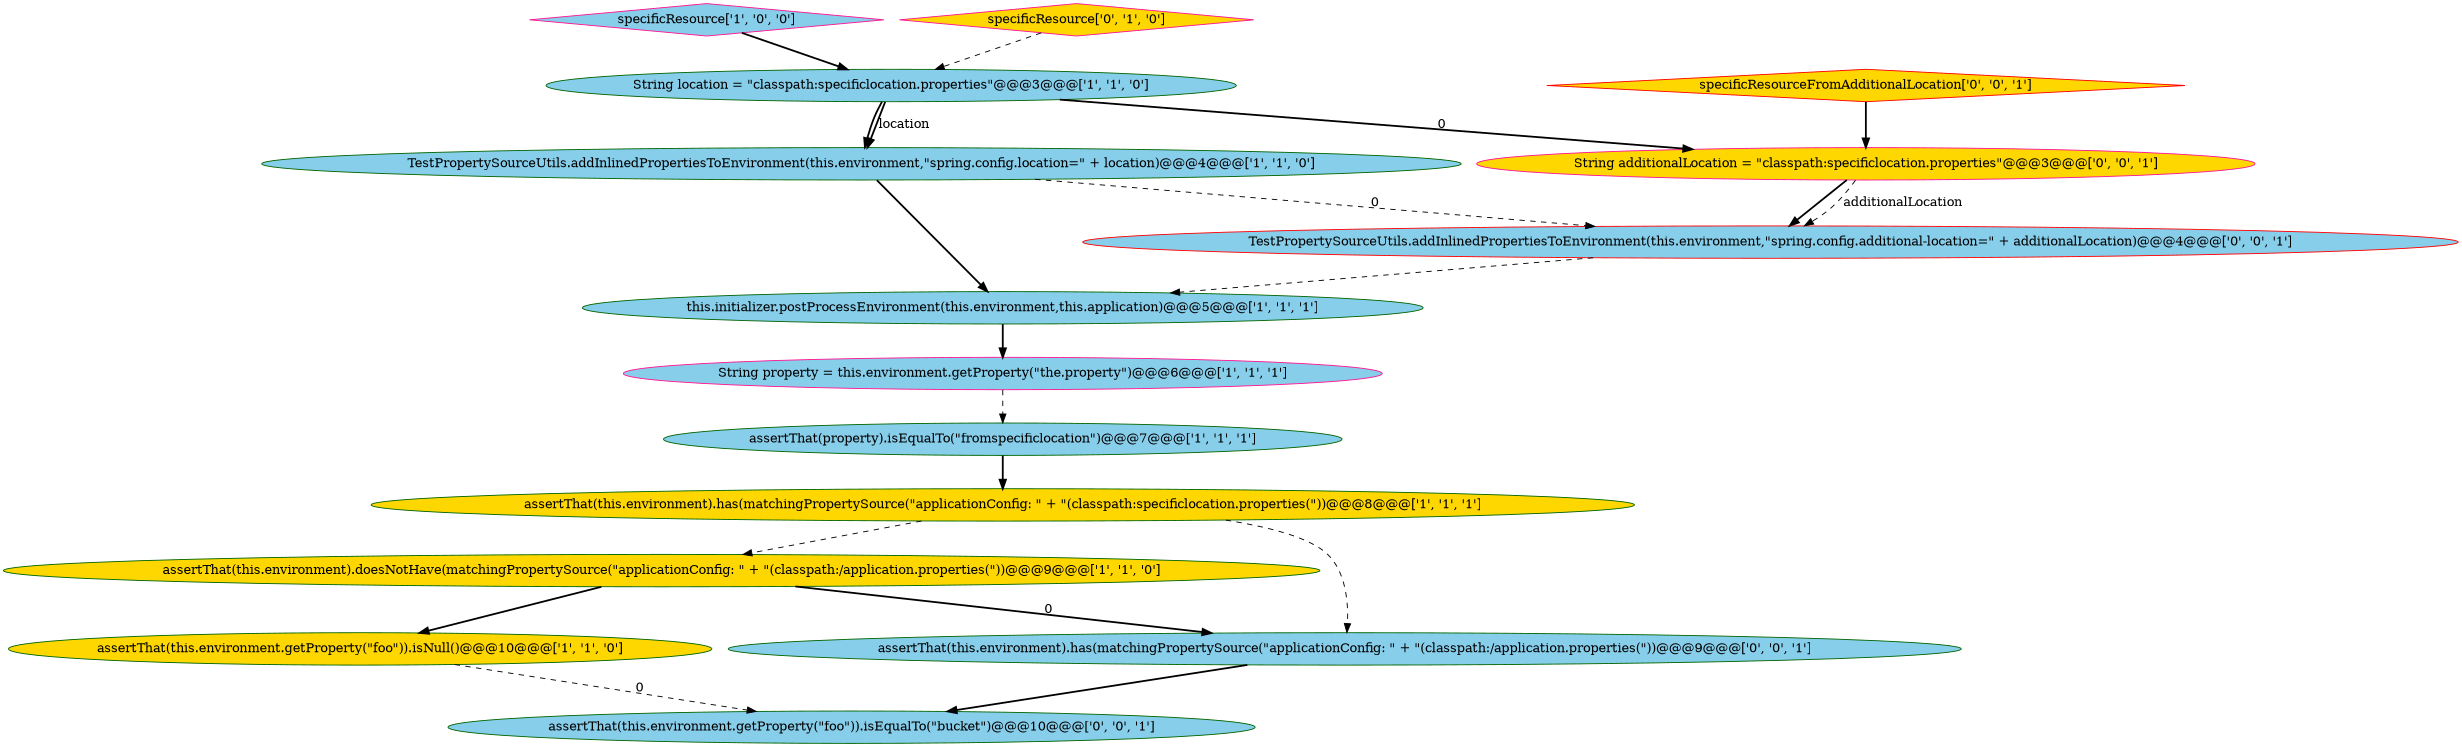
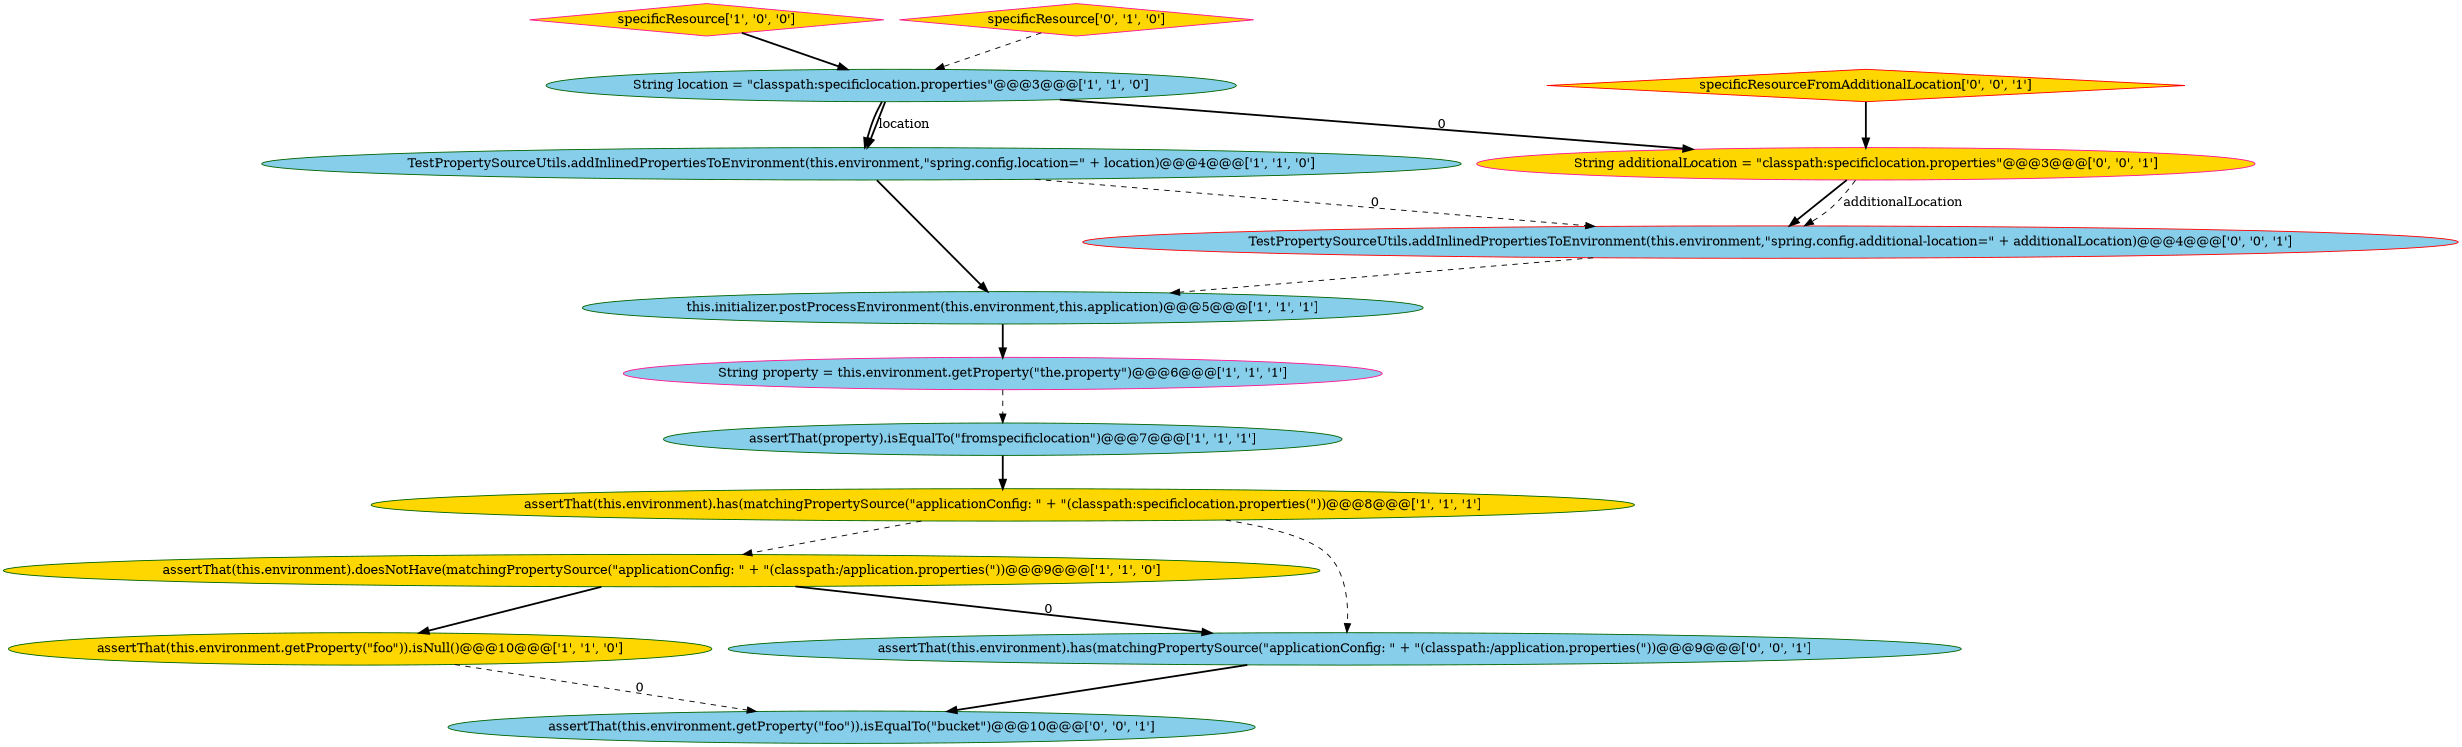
(707, 20) -> (707, 20)
